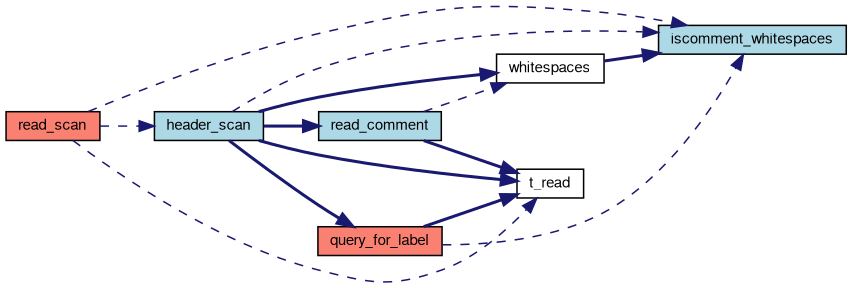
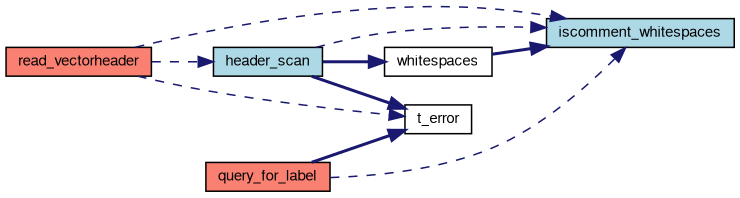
(53, 126) -> (79, 62)
(380, 126) -> none
(283, 181) -> none
(550, 184) -> (438, 119)
